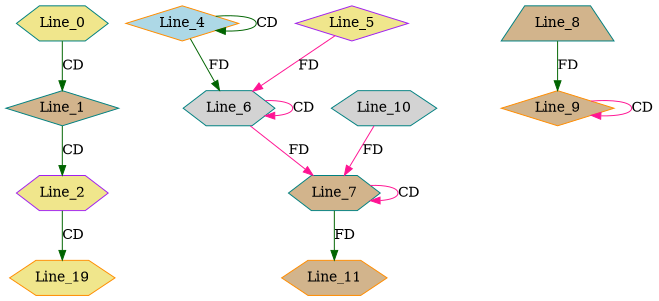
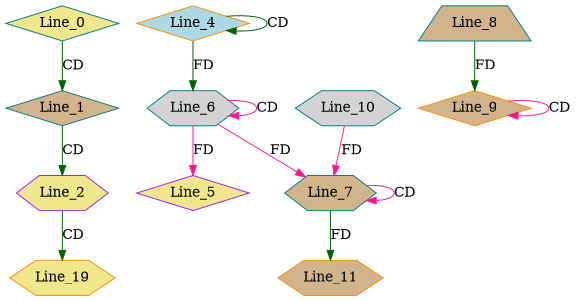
(62, 23) -> (62, 23)
(298, 61) -> (193, 146)
